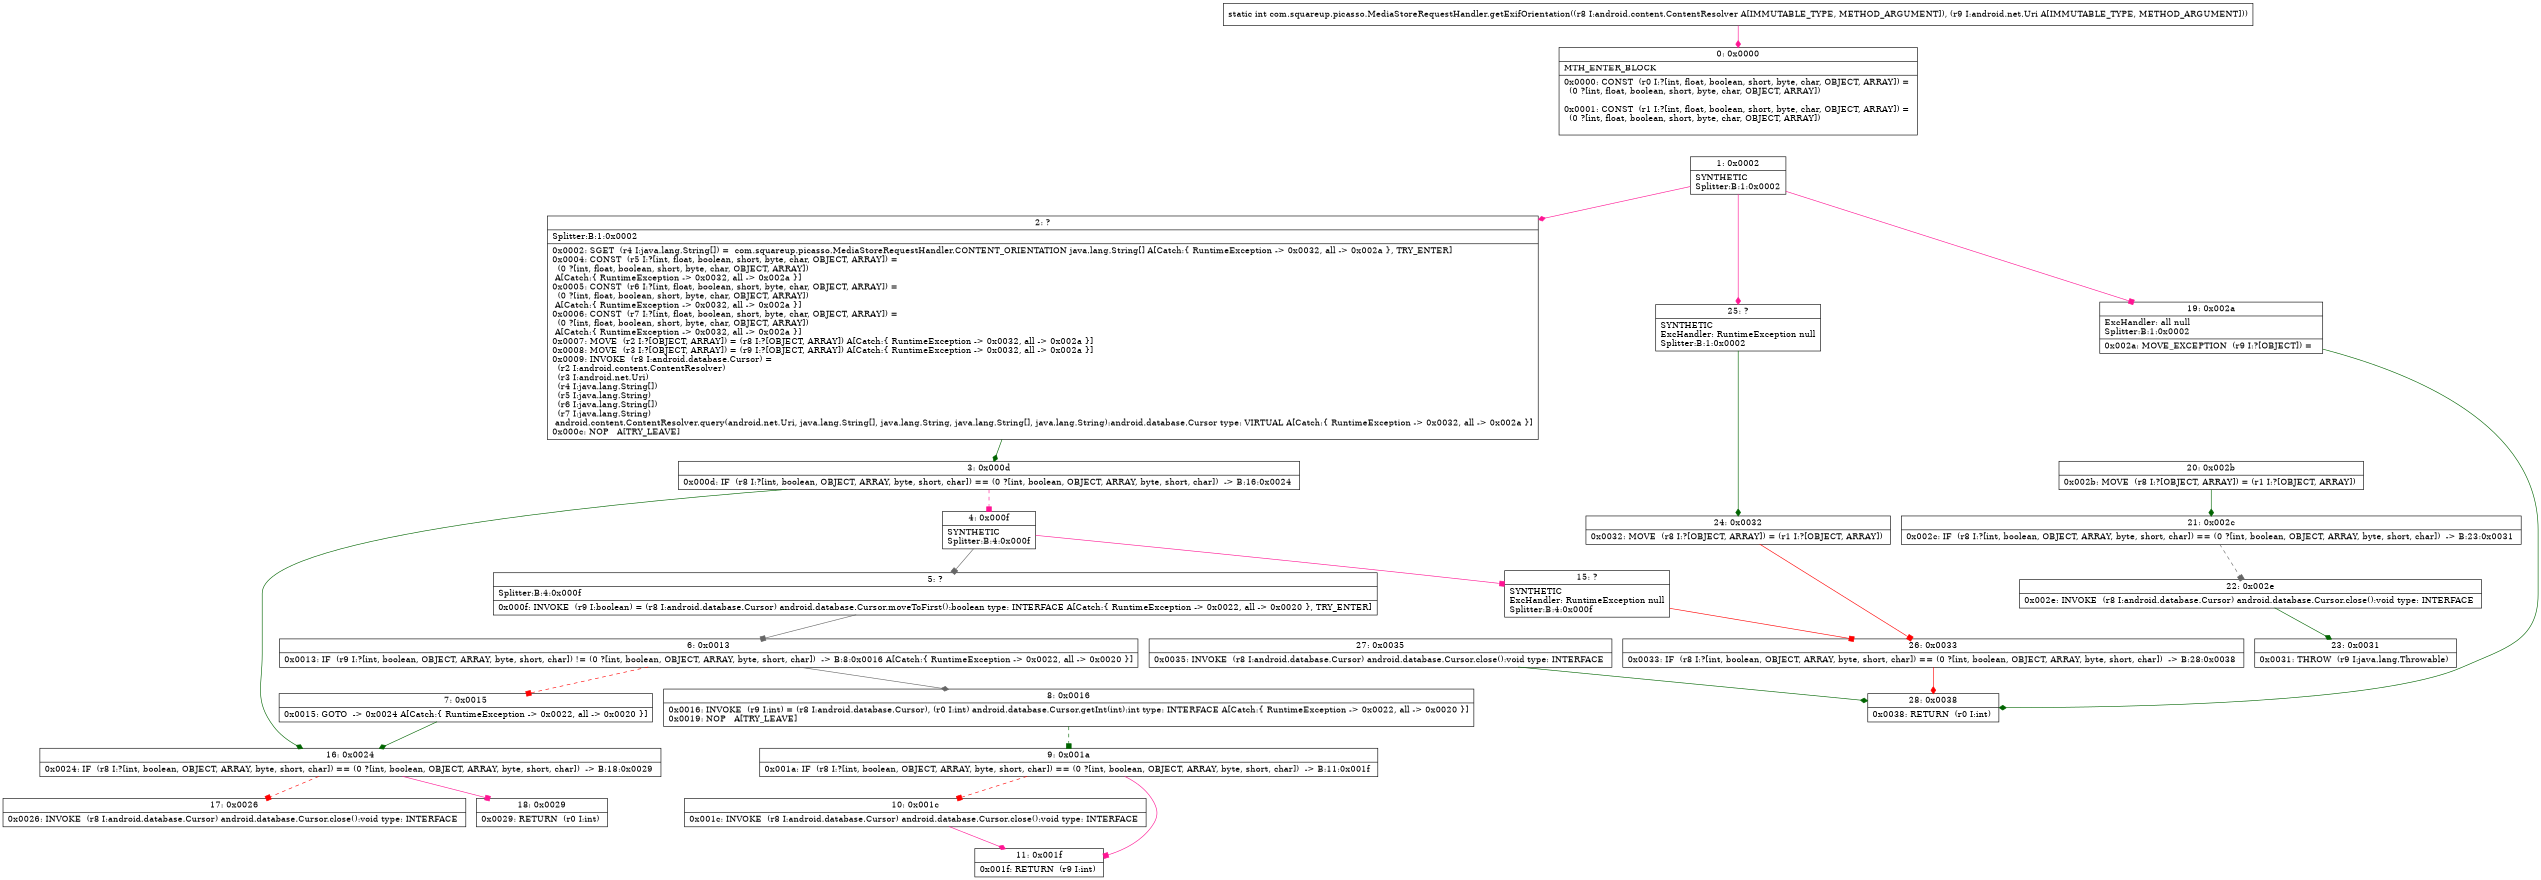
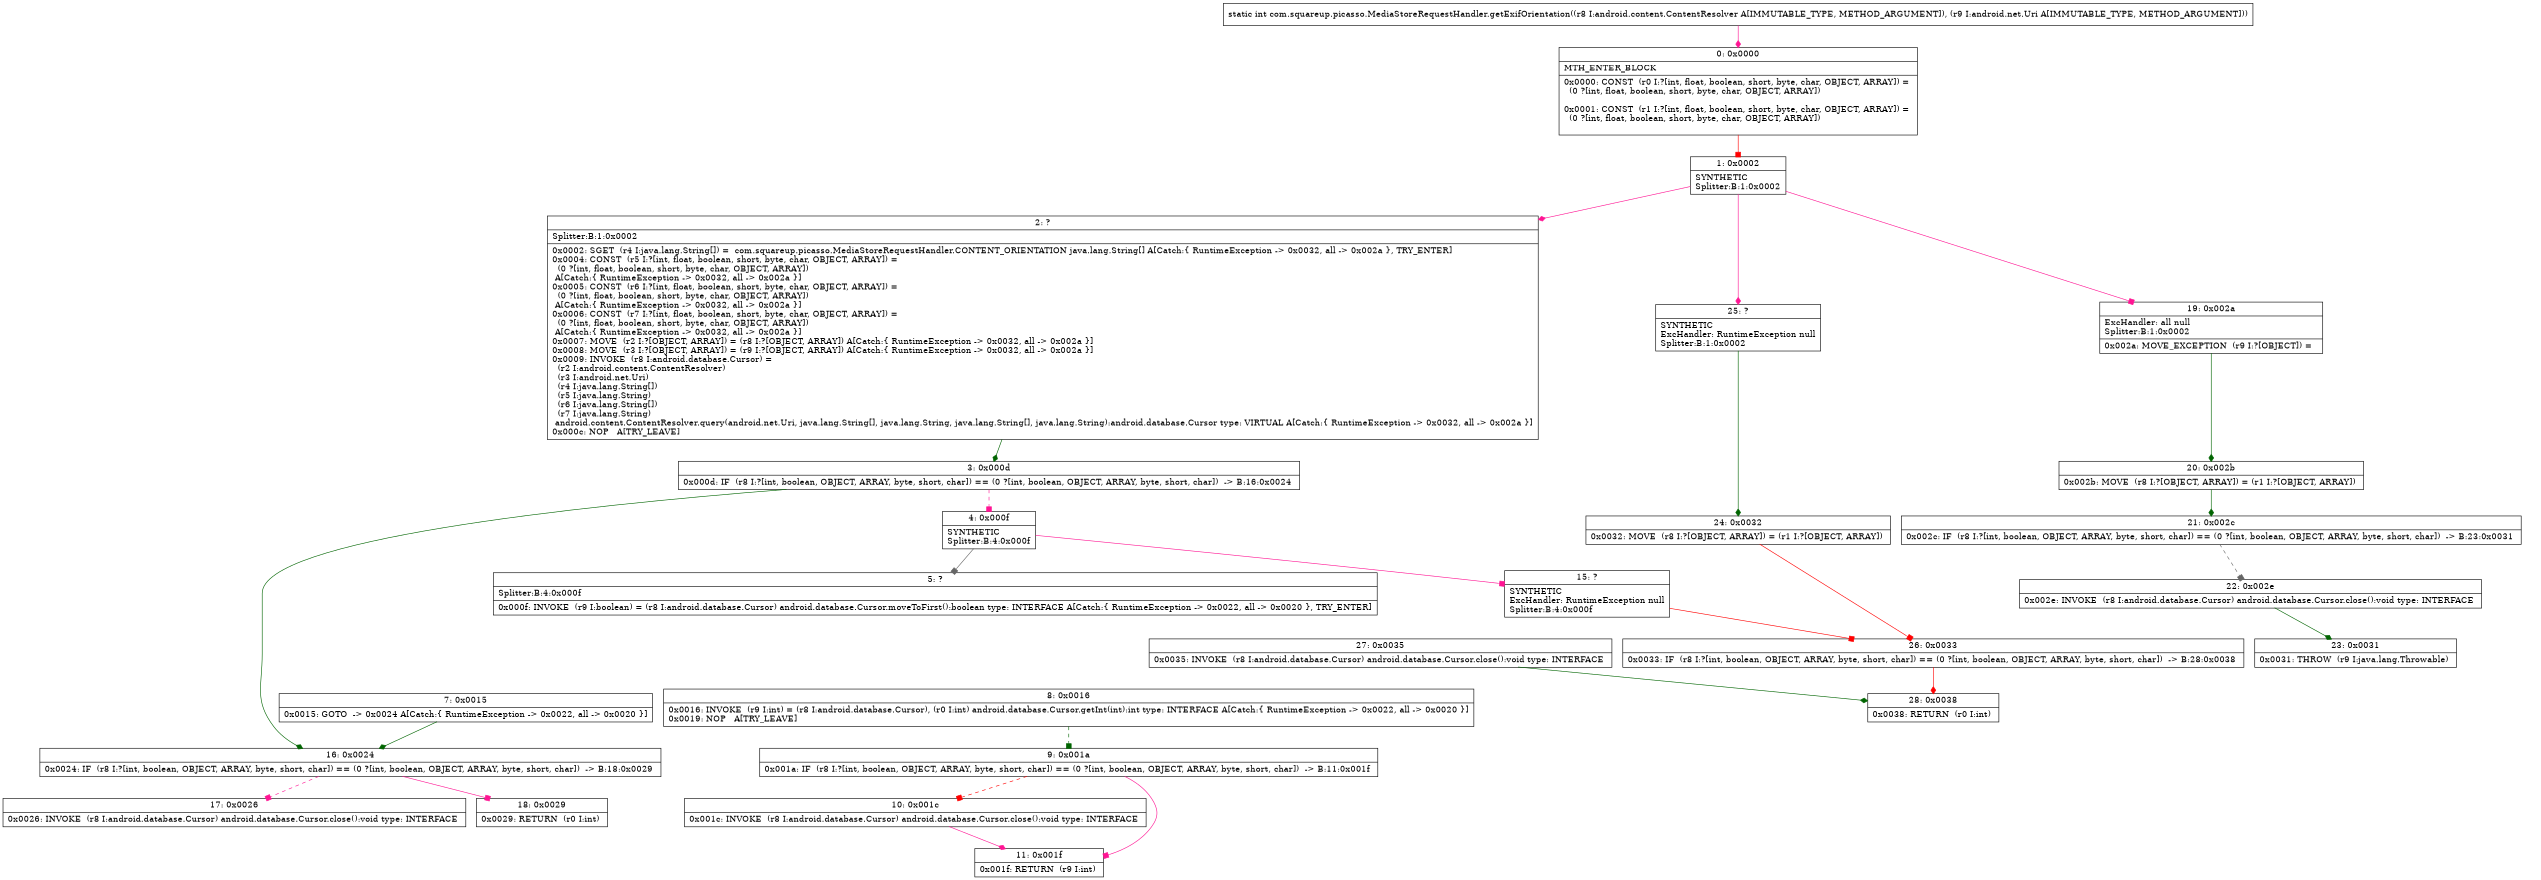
none -> (1738, 143)
(709, 653) -> none
(2472, 663) -> (2211, 404)
(295, 786) -> (295, 786)
